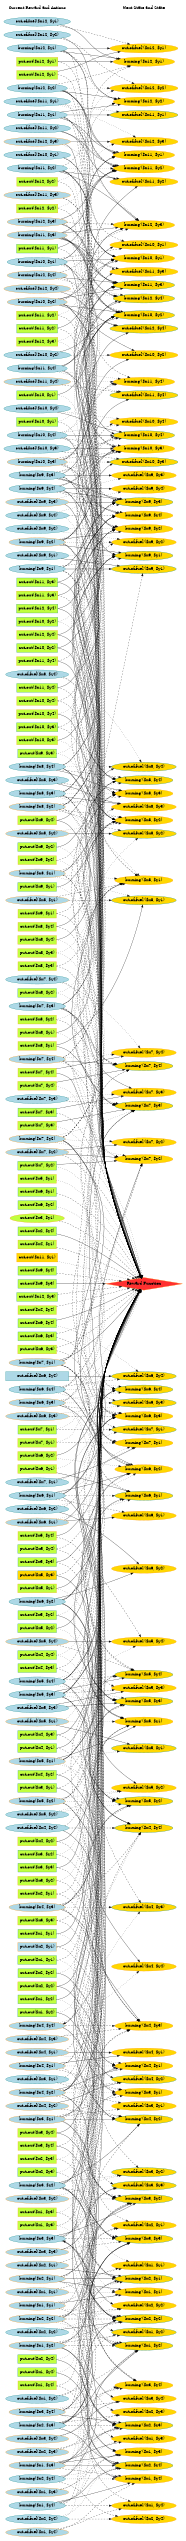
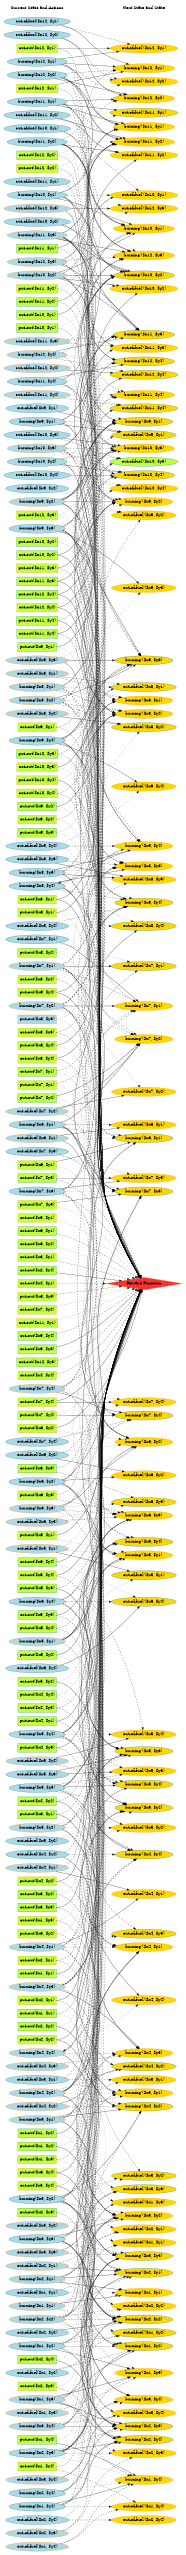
(37, 8) -> (37, 8)
(37, 182) -> (37, 155)
(88, 438) -> (98, 681)
(144, 462) -> (144, 462)
(88, 641) -> (95, 865)
(37, 661) -> (37, 621)
(37, 953) -> (37, 1019)
(37, 1218) -> (37, 1257)
(37, 1258) -> (37, 1323)
none -> (37, 1310)
(83, 1317) -> (77, 1396)
(37, 1376) -> (37, 1668)
(88, 1396) -> (82, 966)
(37, 1575) -> (37, 1588)
(37, 1947) -> (37, 2000)
(88, 2077) -> none
(144, 2199) -> (144, 2216)
(37, 2292) -> (37, 2293)
(37, 2346) -> (37, 2346)
(87, 2355) -> (88, 2340)
(90, 2461) -> none
(87, 2499) -> none
